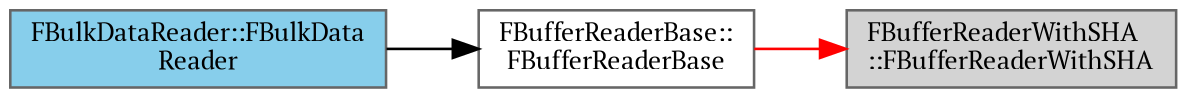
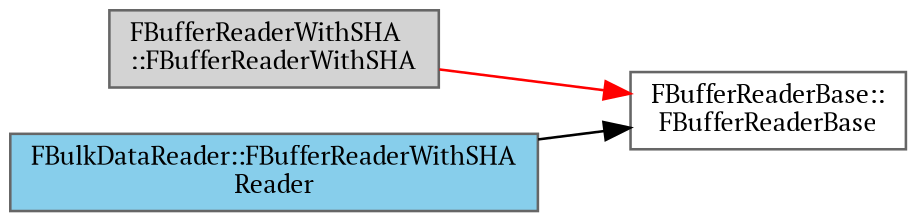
(198, 49) -> (274, 172)
(787, 49) -> (522, 80)
